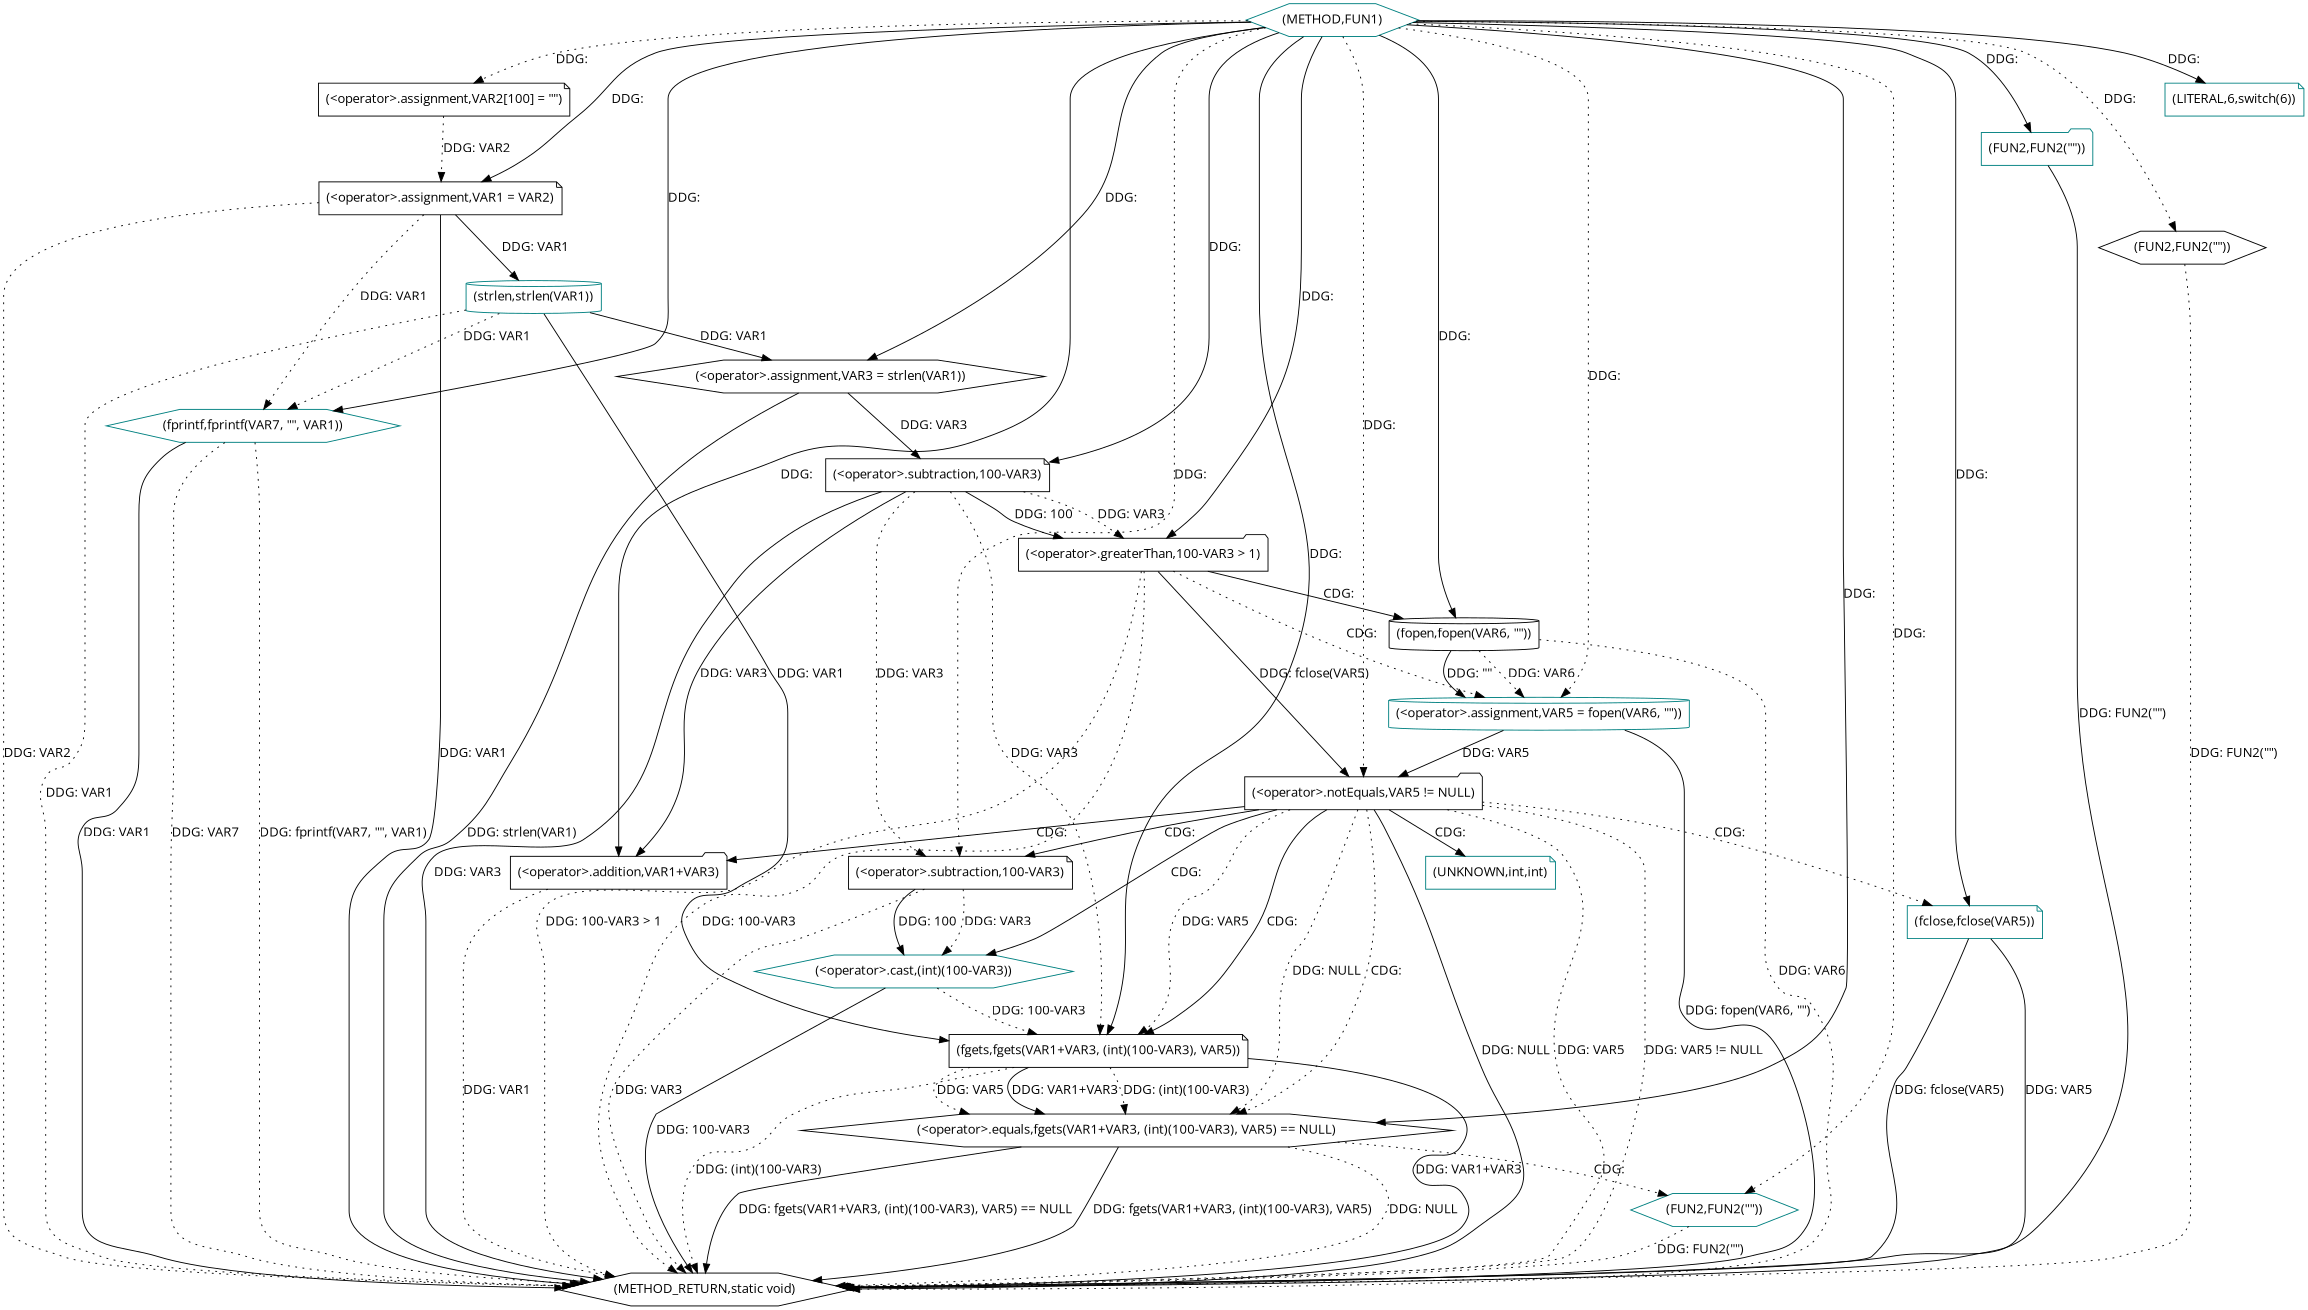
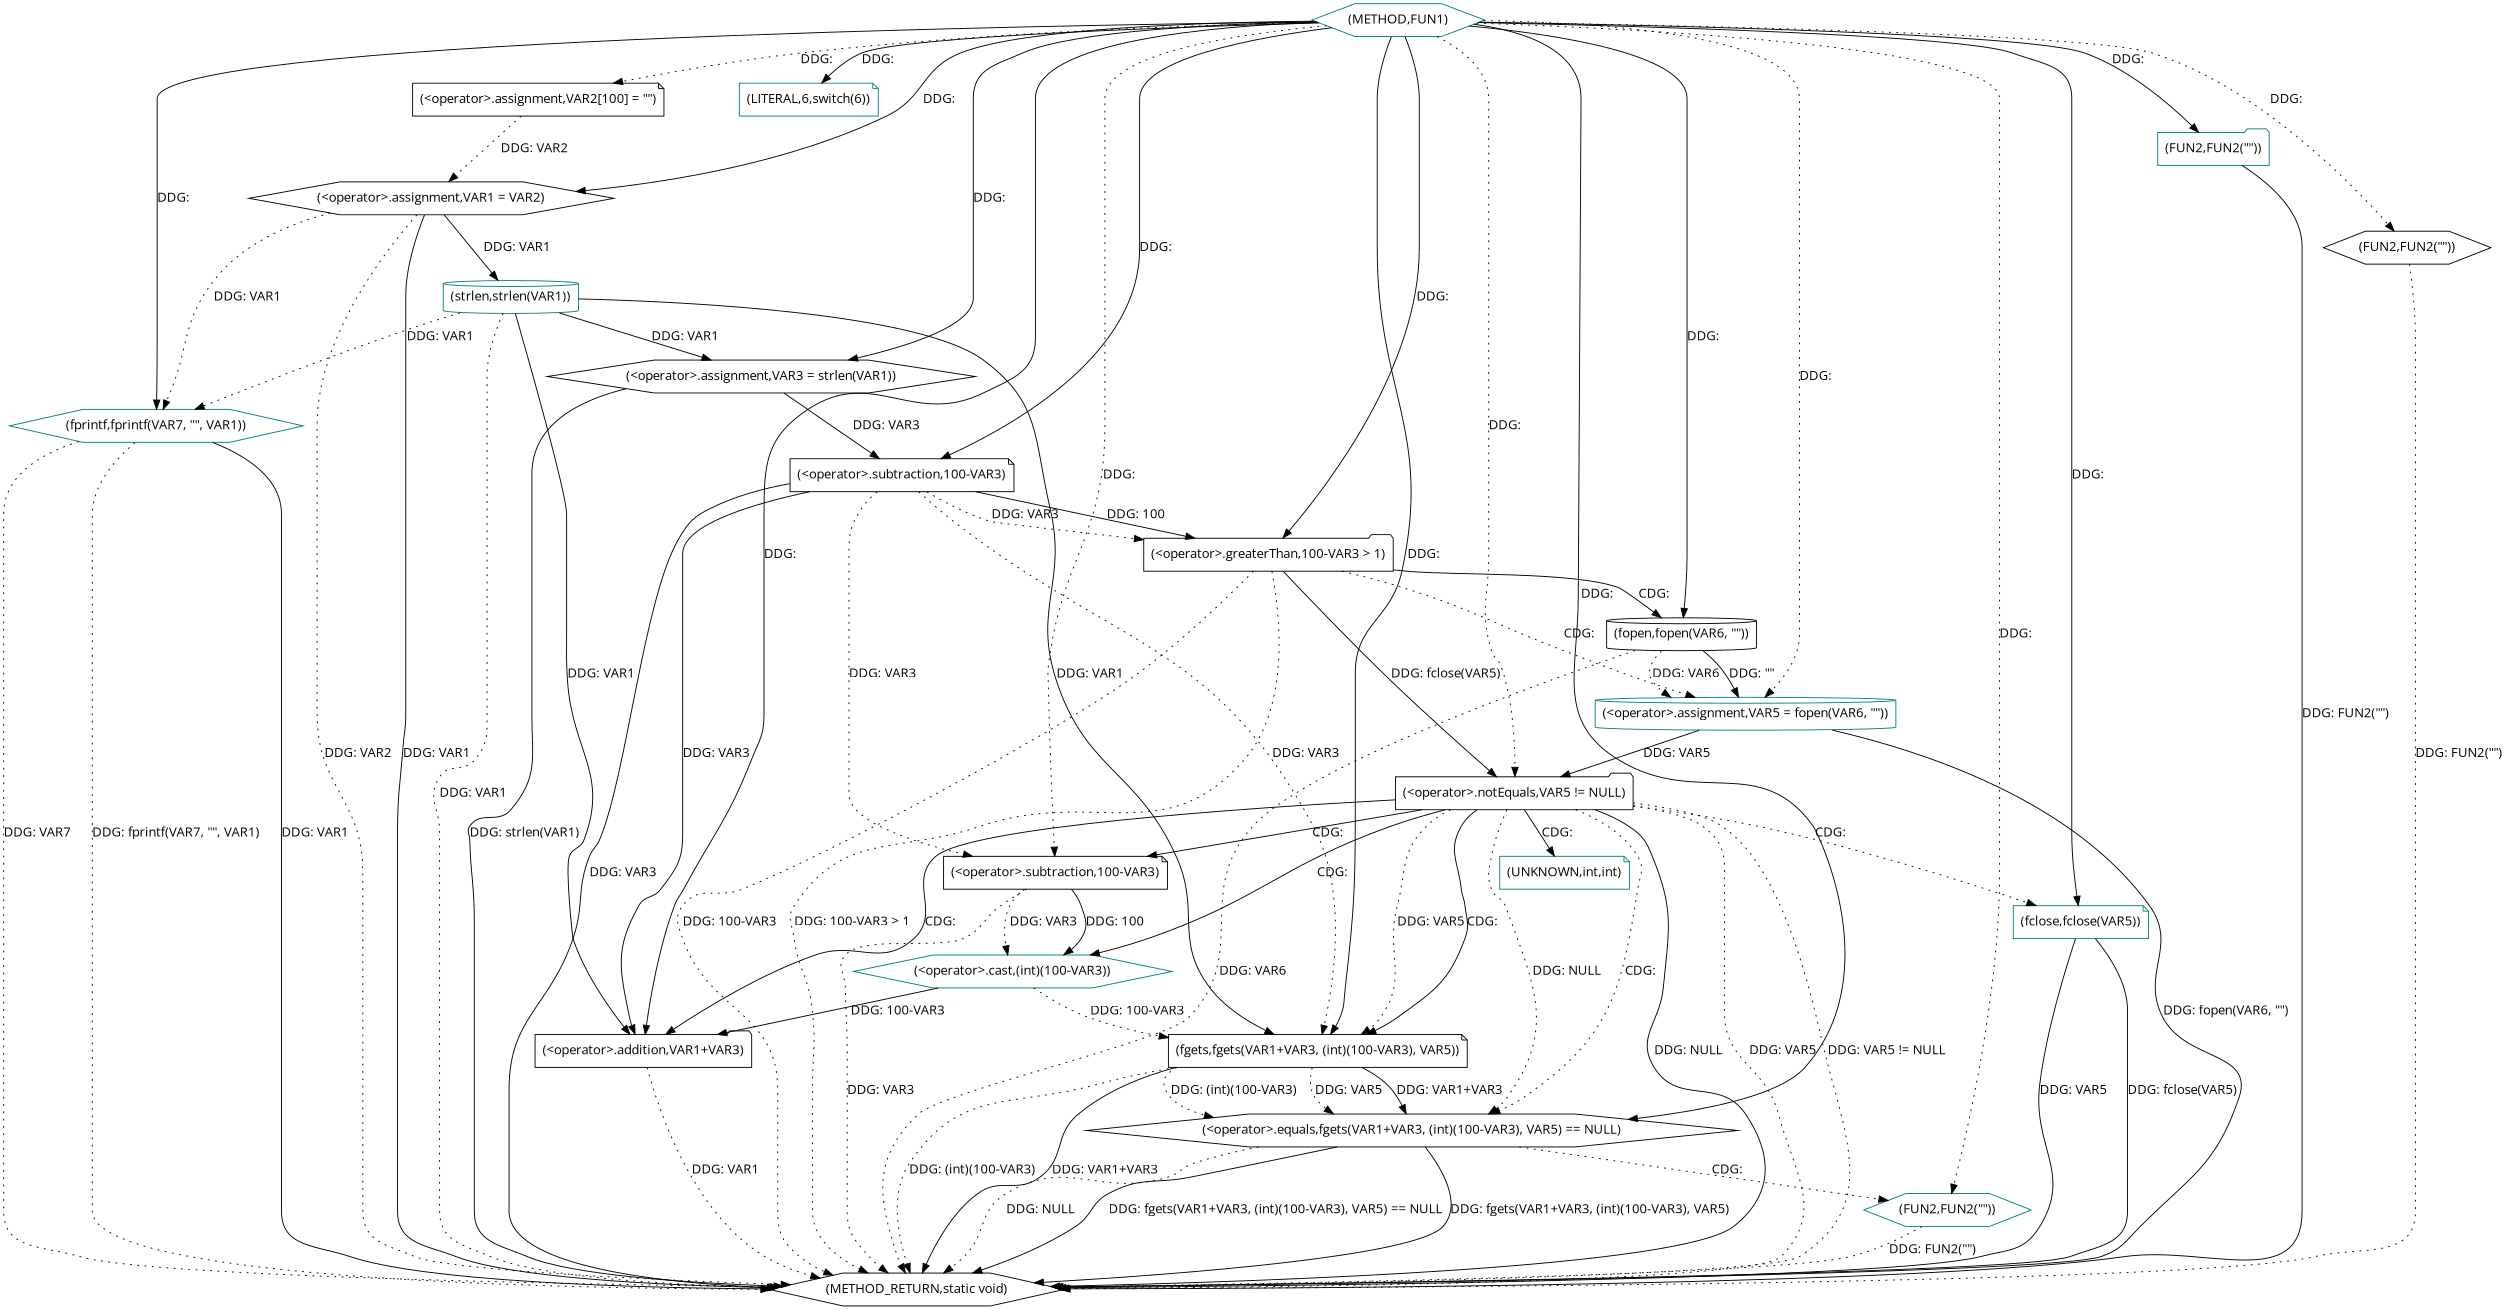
(440, 198) -> (431, 198)
none -> (567, 679)
(700, 1090) -> (833, 1010)
